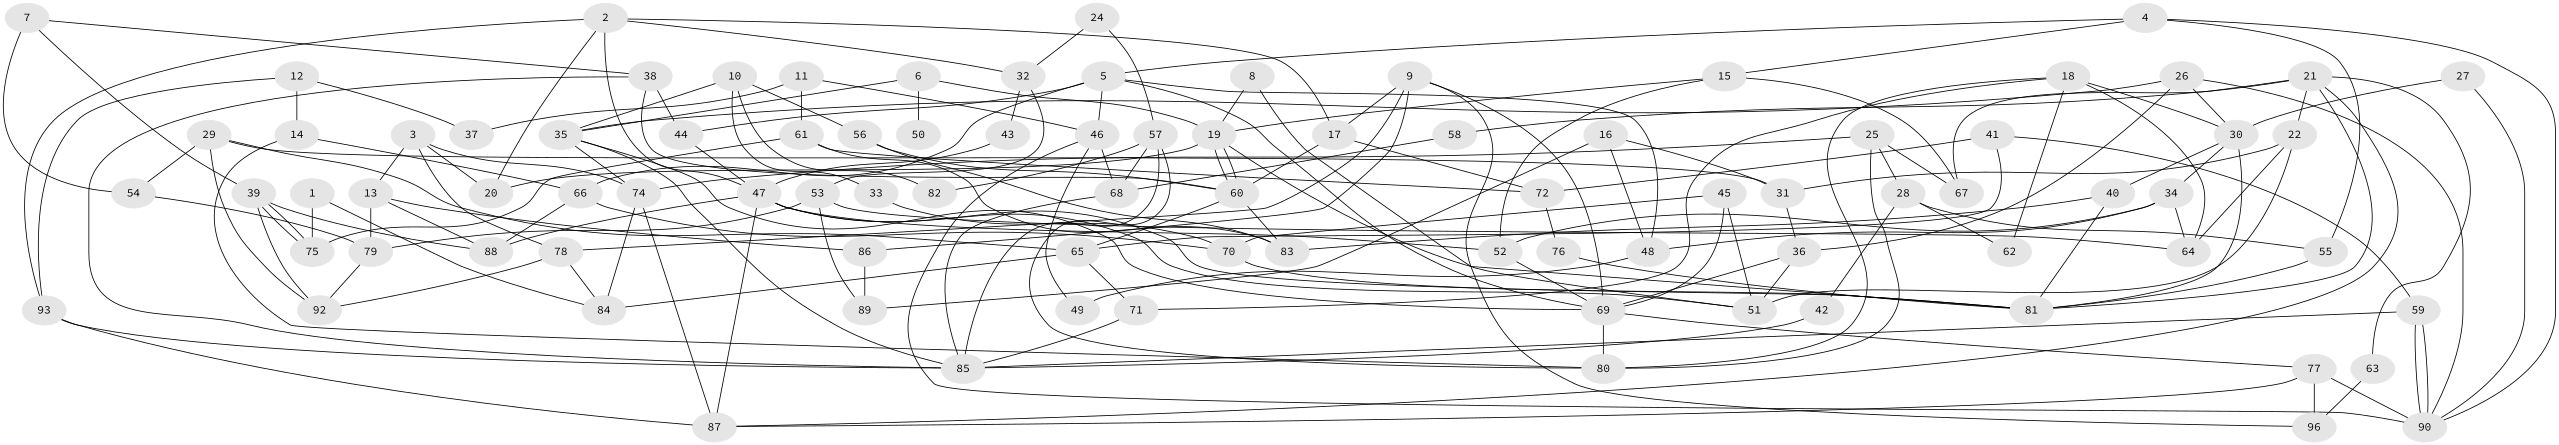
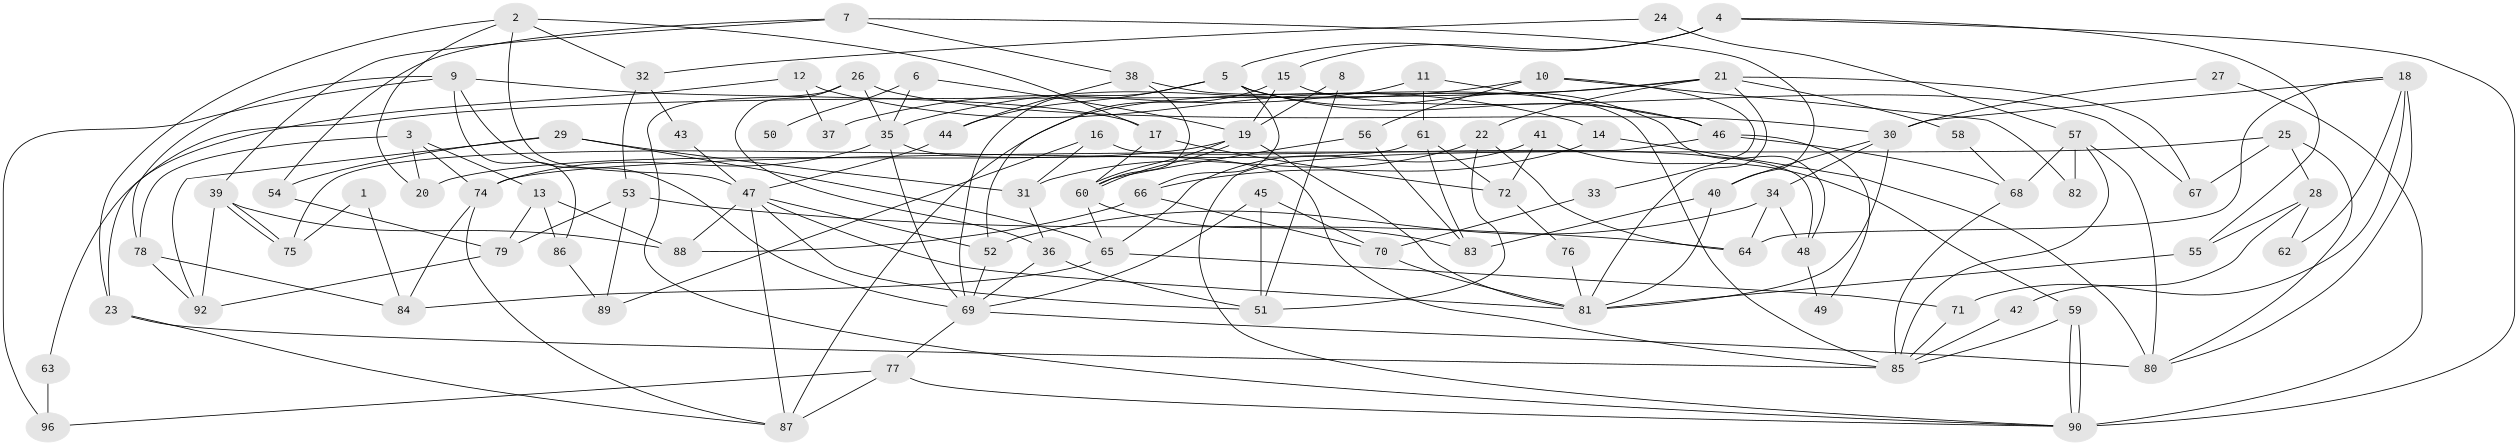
none -> (1440, 31)
(44, 310) -> (111, 310)
